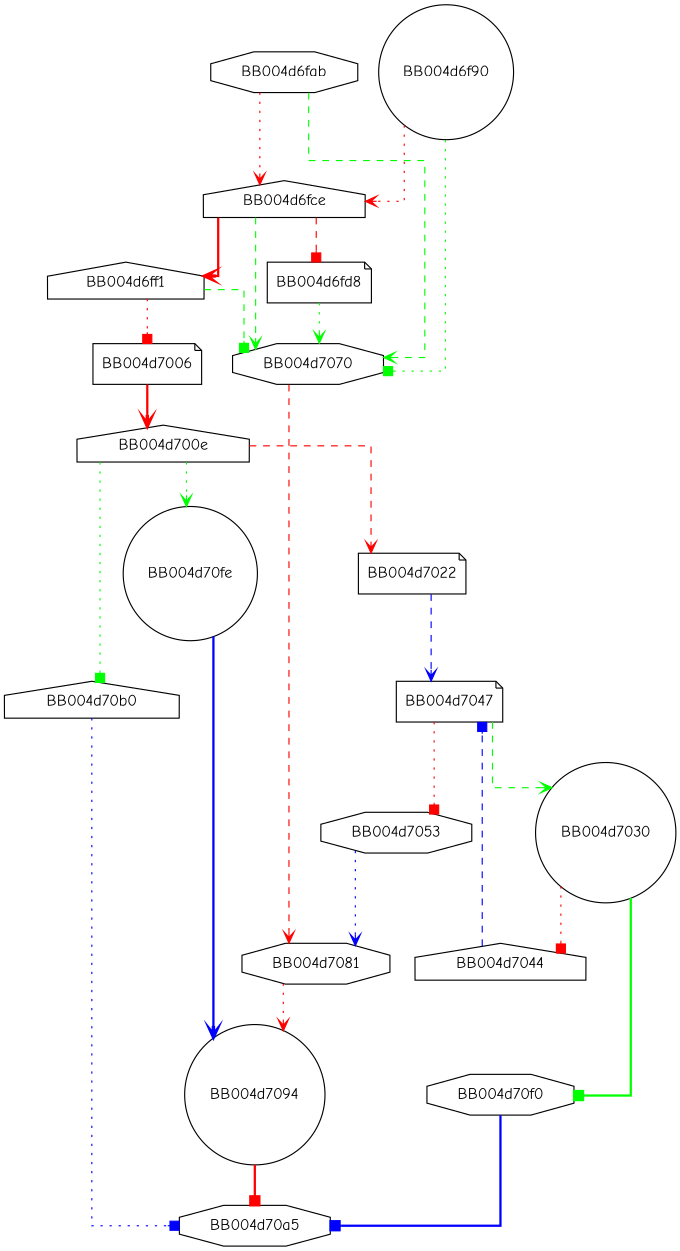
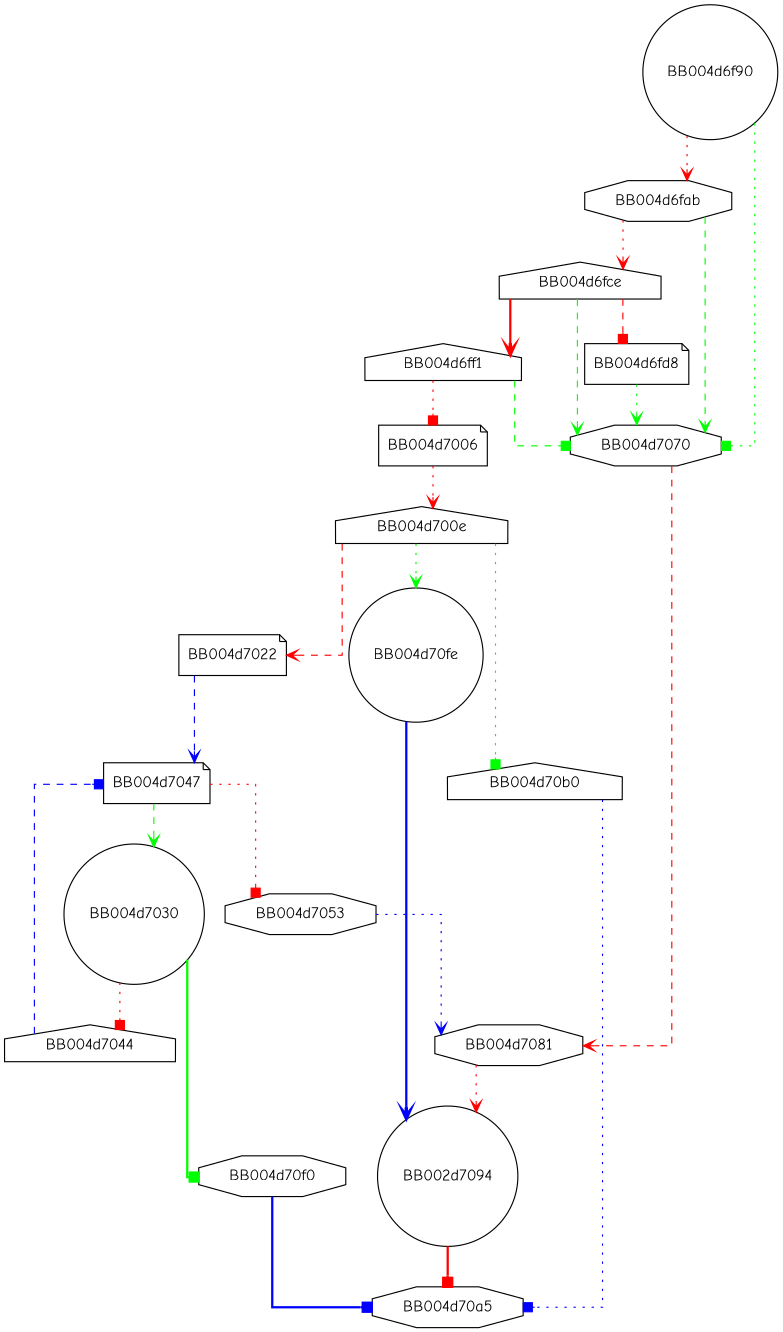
(404, 177) -> (687, 153)
(147, 400) -> (433, 482)
(255, 1095) -> (448, 1176)
